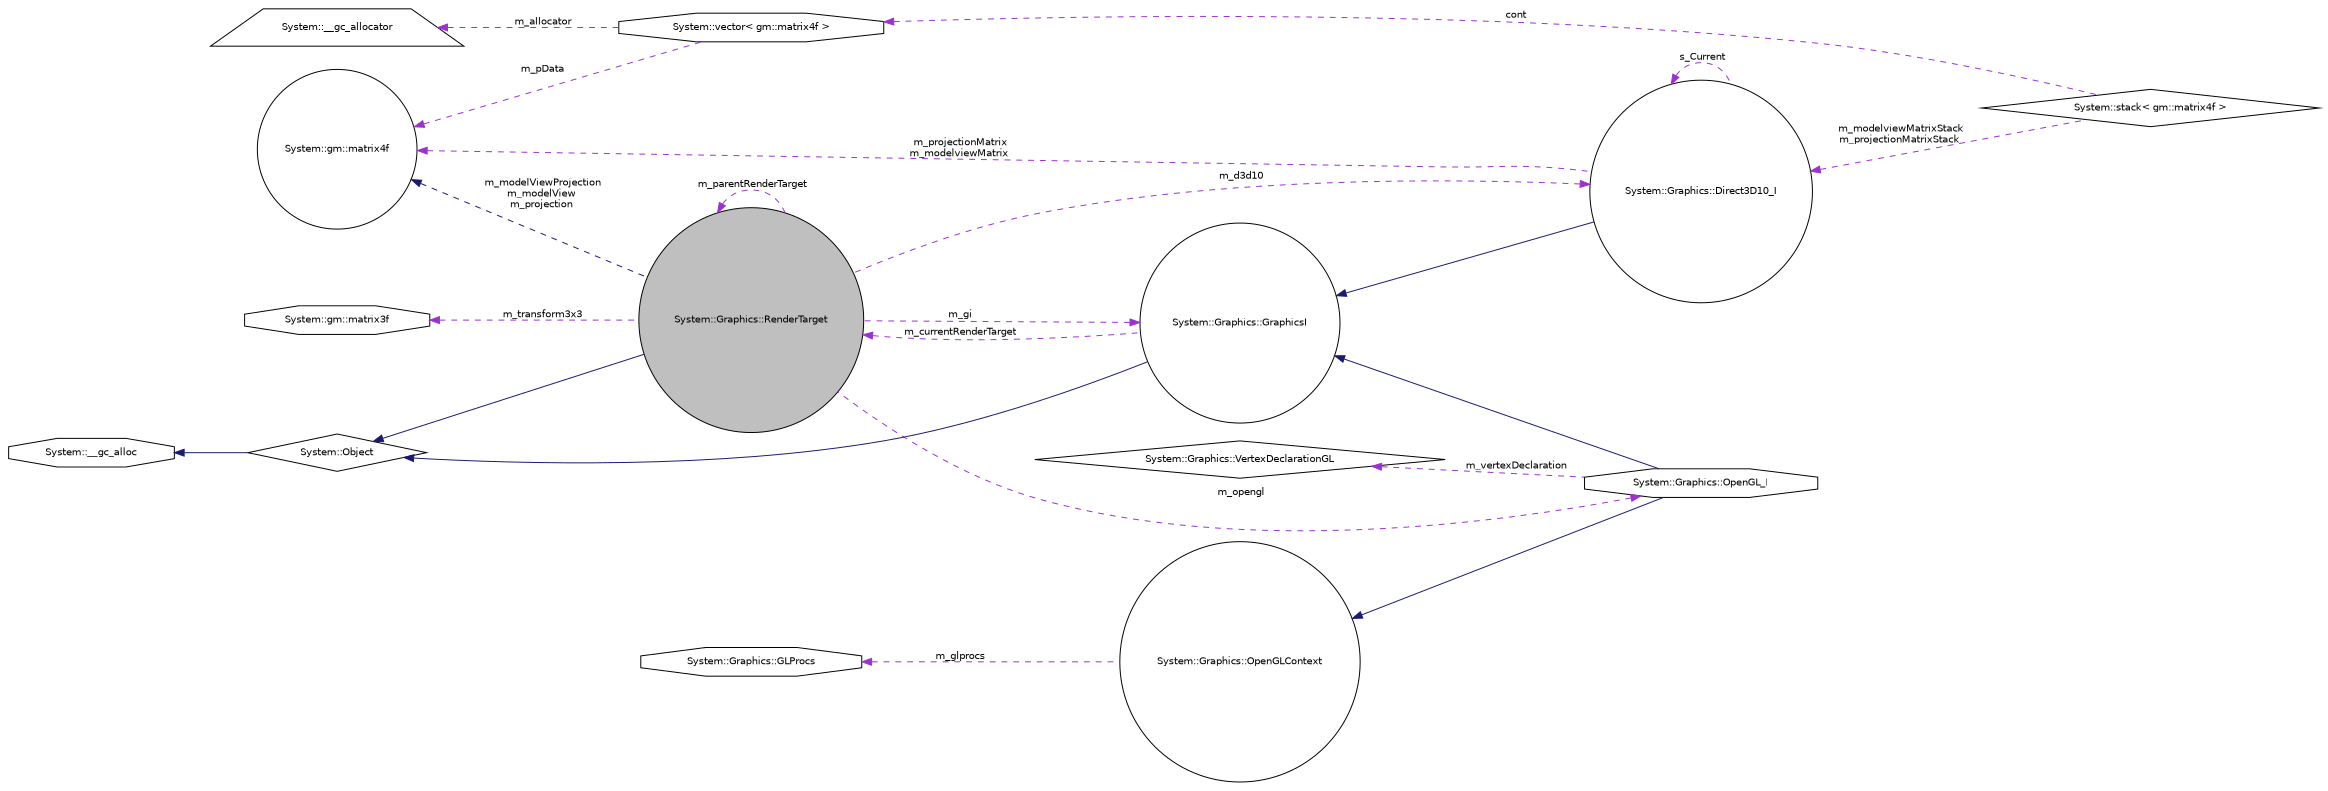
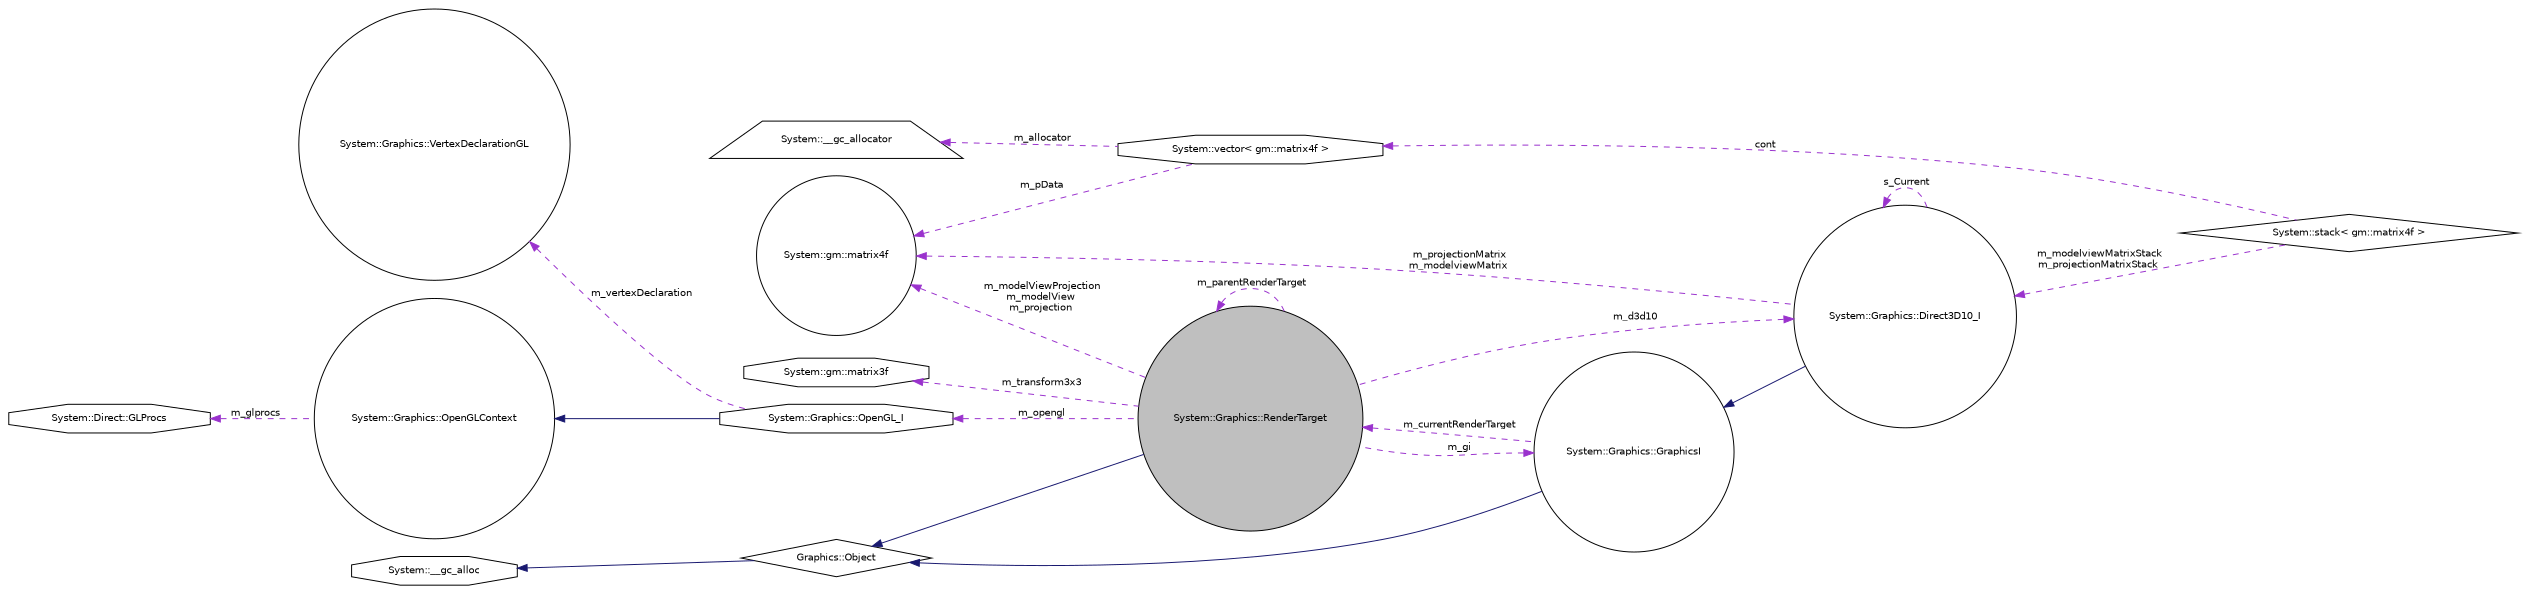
(534, 230) -> (1033, 333)
(1502, 414) -> none
(337, 453) -> (836, 558)
(1240, 460) -> (434, 145)
(751, 662) -> (110, 419)
